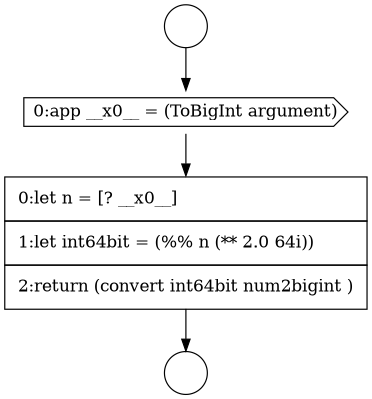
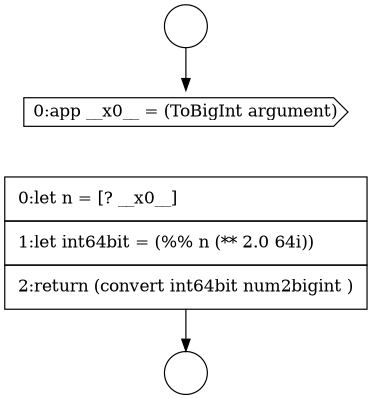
(186, 149) -> none
